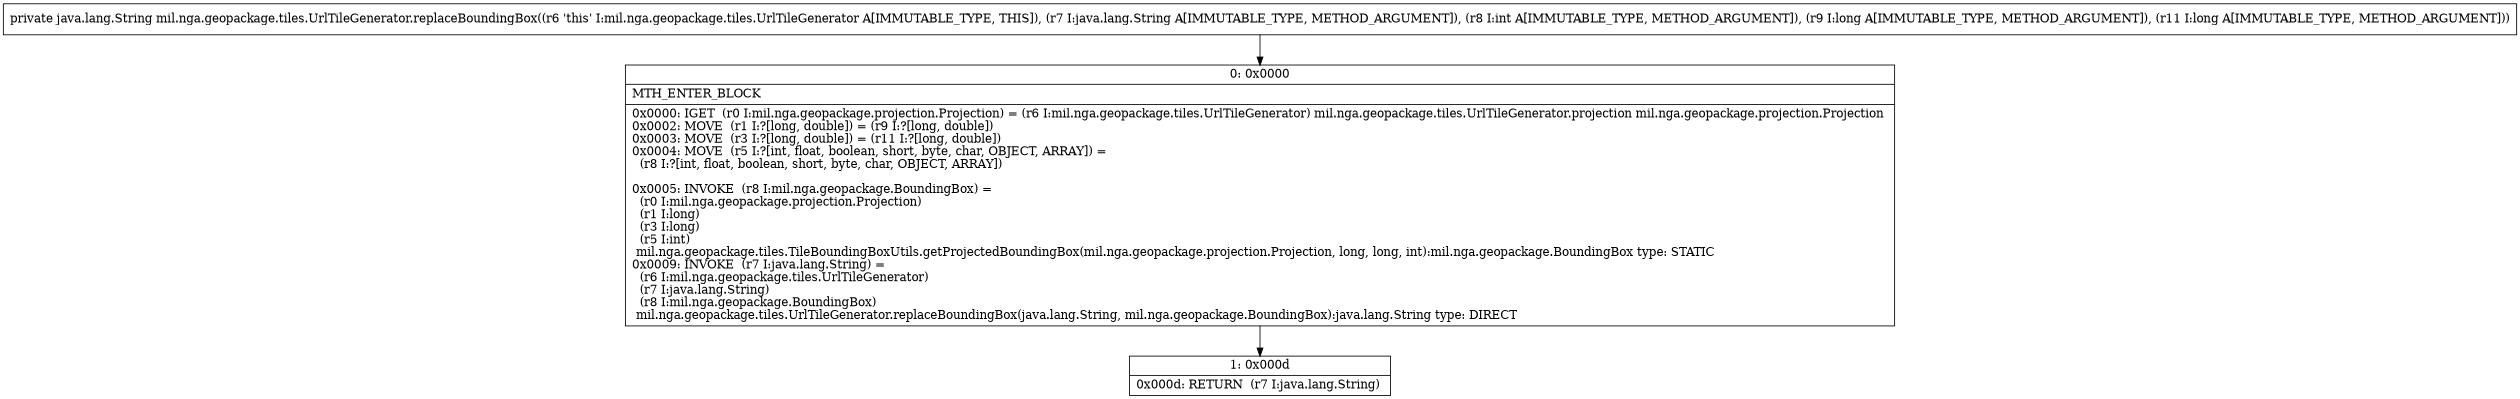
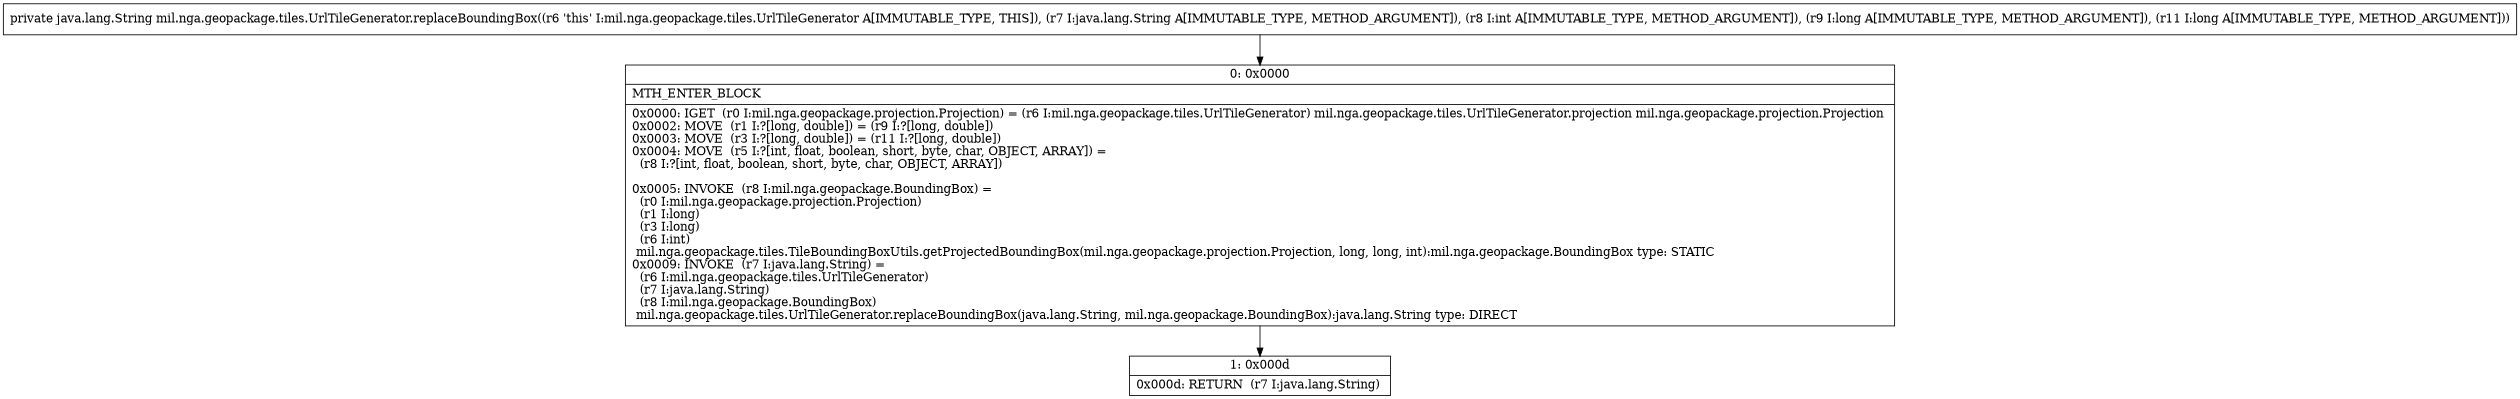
(661, 240) -> (661, 240)
